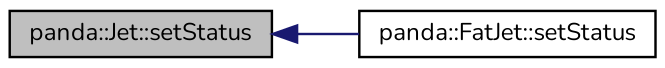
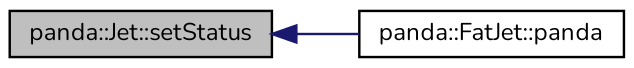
(507, 34) -> (492, 34)
